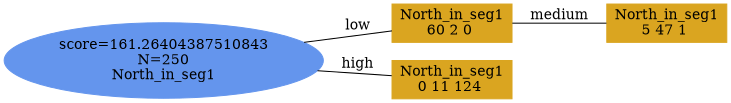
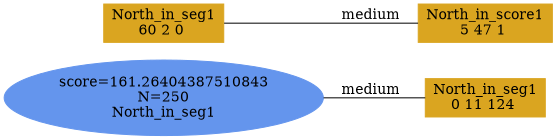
(667, 23) -> (485, 23)
(348, 37) -> none
(358, 64) -> (371, 90)
